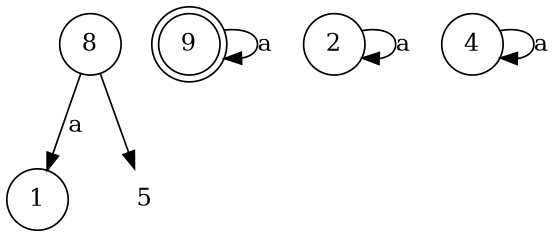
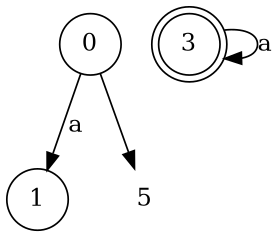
(90, 44) -> (90, 44)
(189, 44) -> (189, 44)
(334, 44) -> none
(472, 44) -> none
